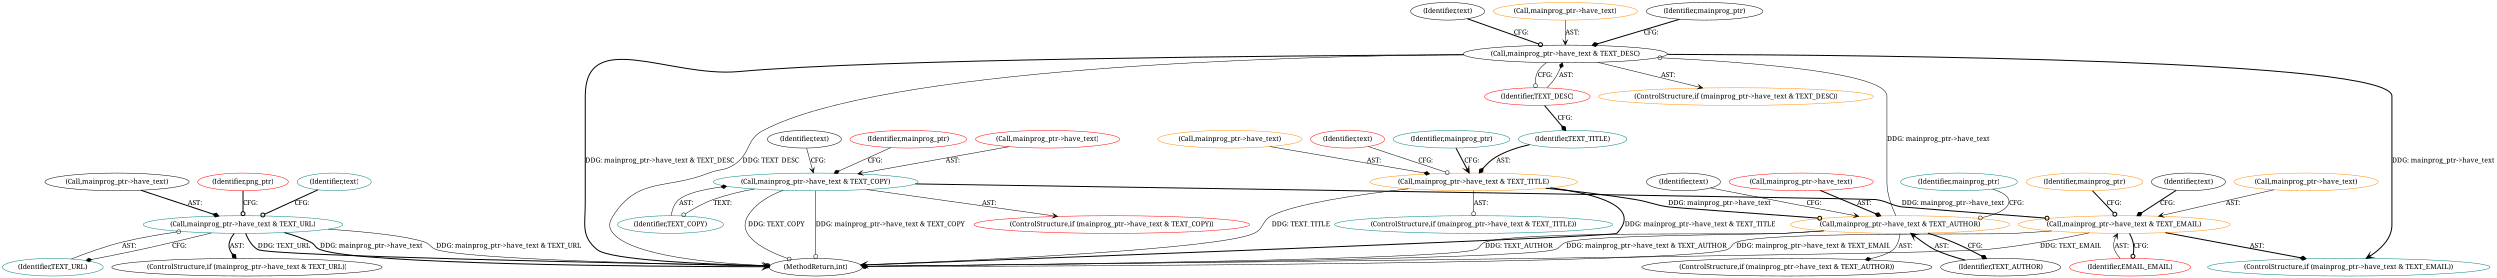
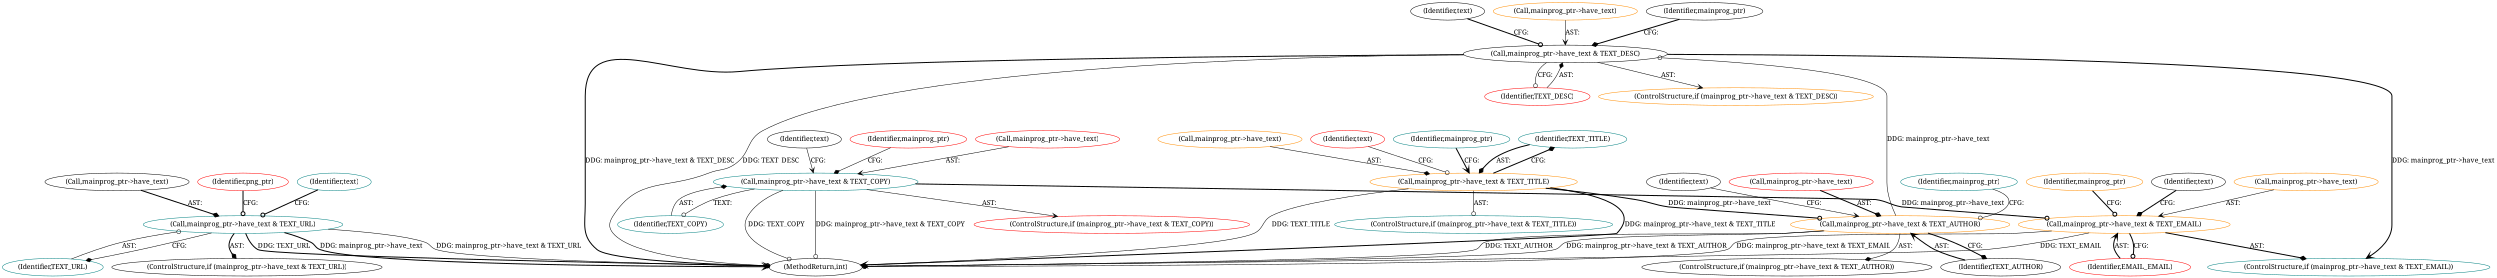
(1553, 116) -> (1521, 162)
(2114, 249) -> (2114, 249)
